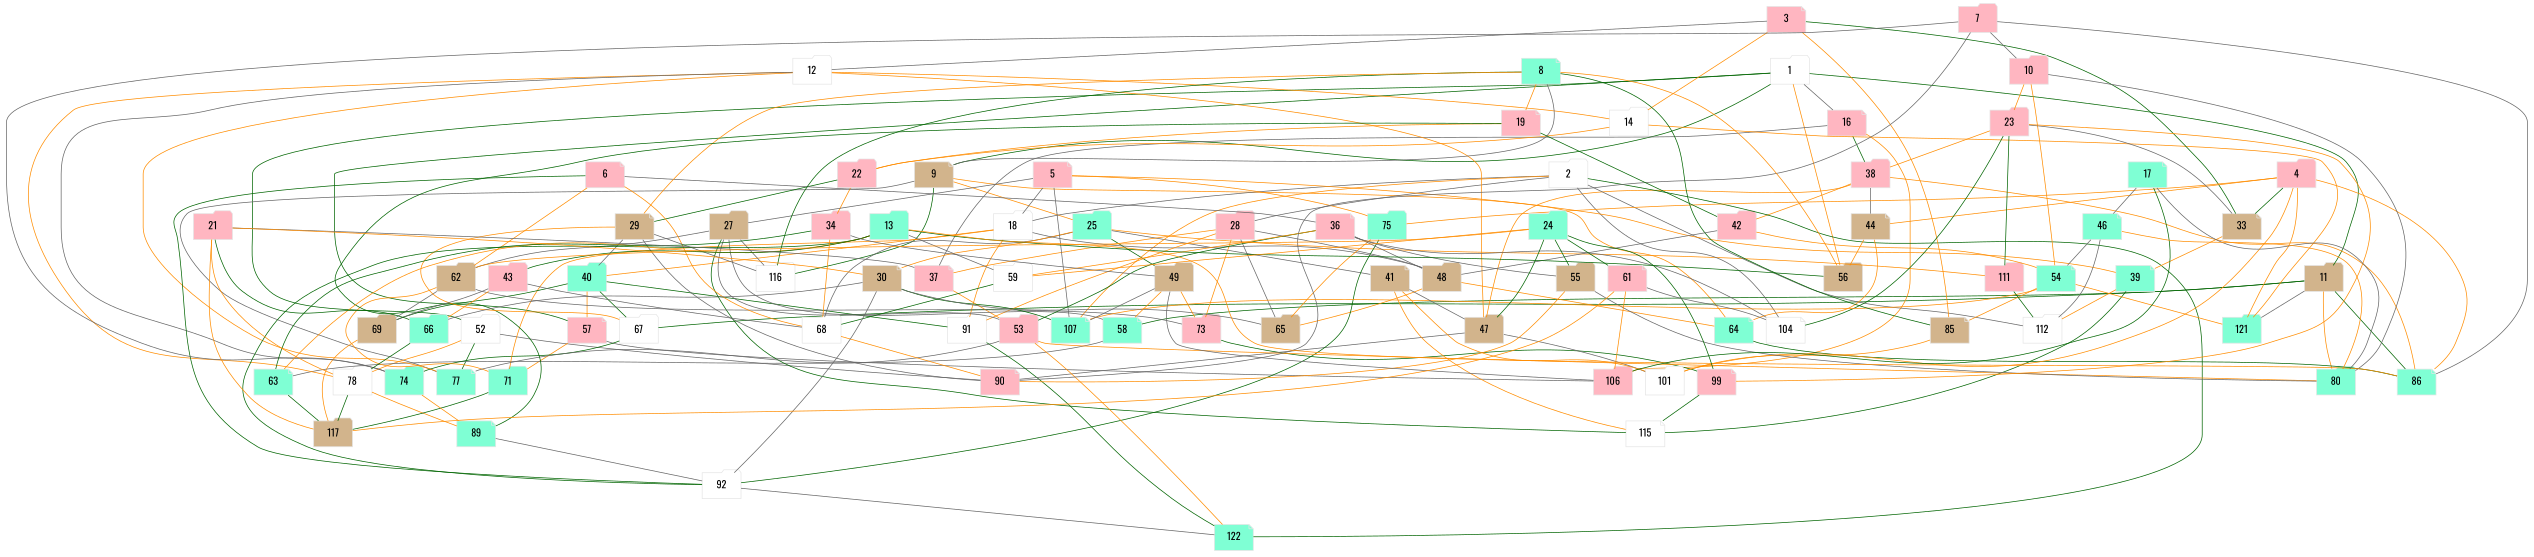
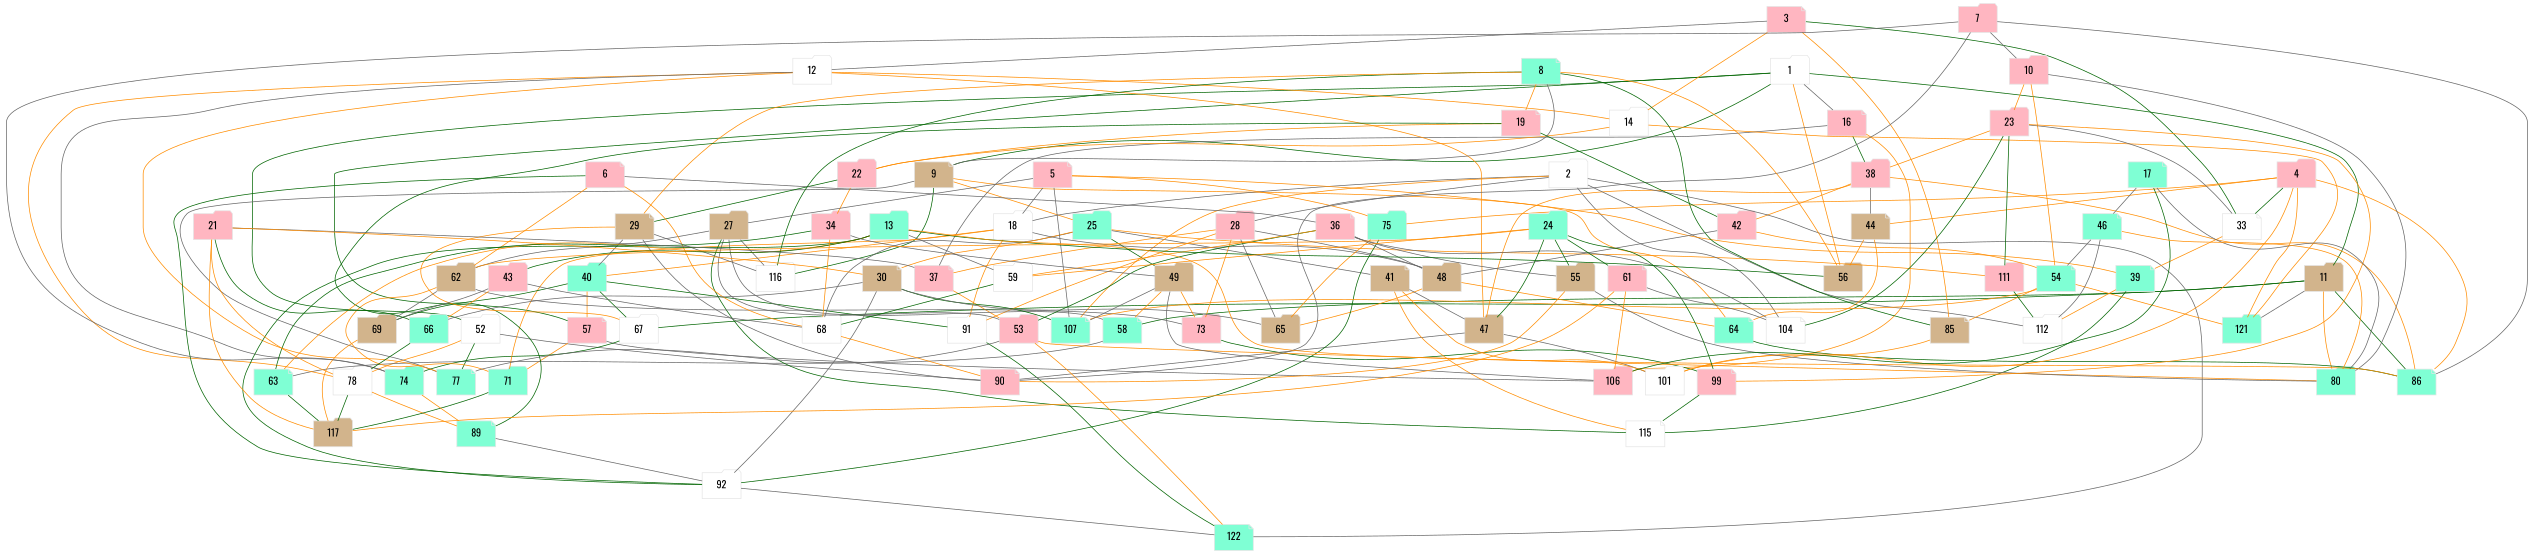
(2242, 227) -> (2242, 227)
(2117, 481) -> (2117, 481)
